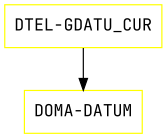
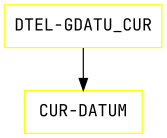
(83, 112) -> (83, 112)
